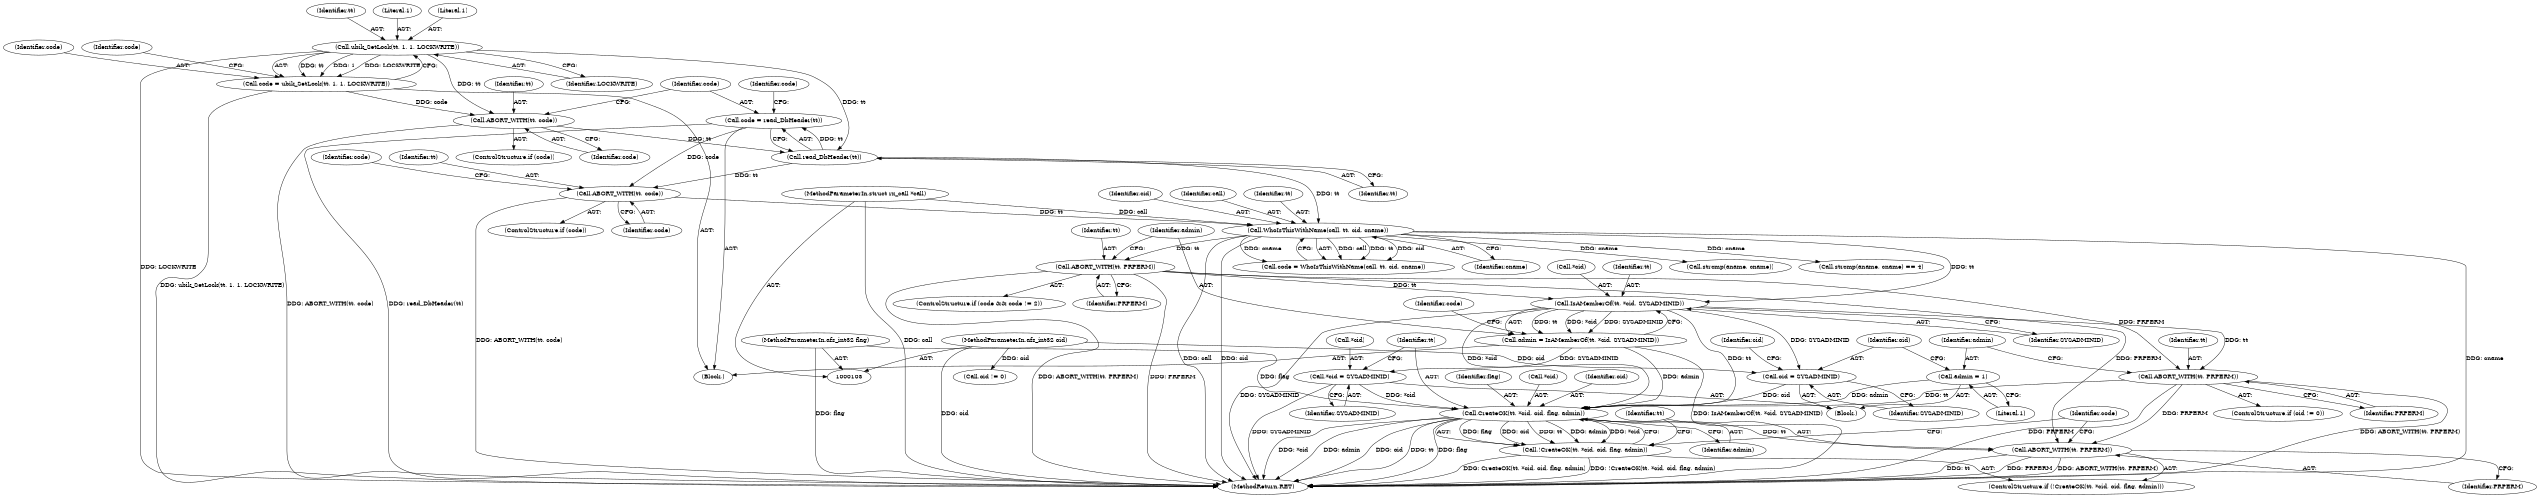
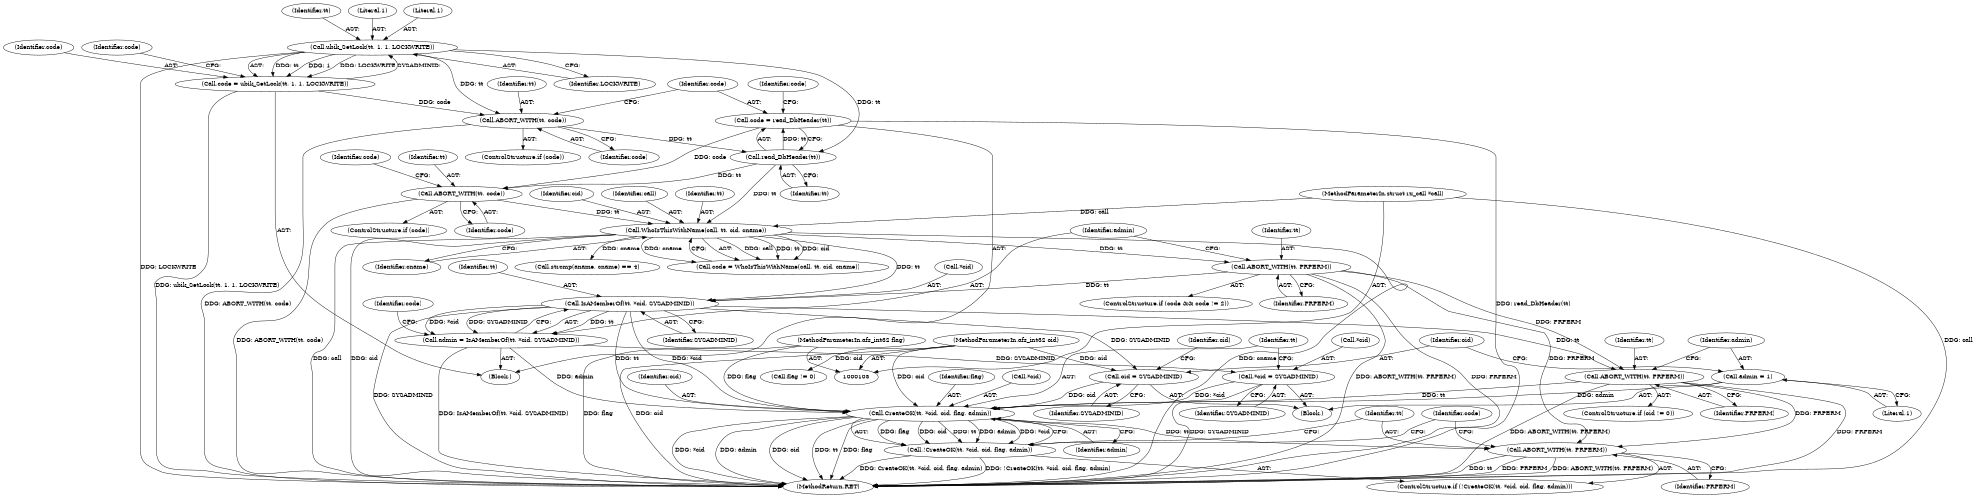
(431, 66) -> (420, 66)
(1730, 267) -> none
none -> (896, 359)
(985, 377) -> (794, 377)
